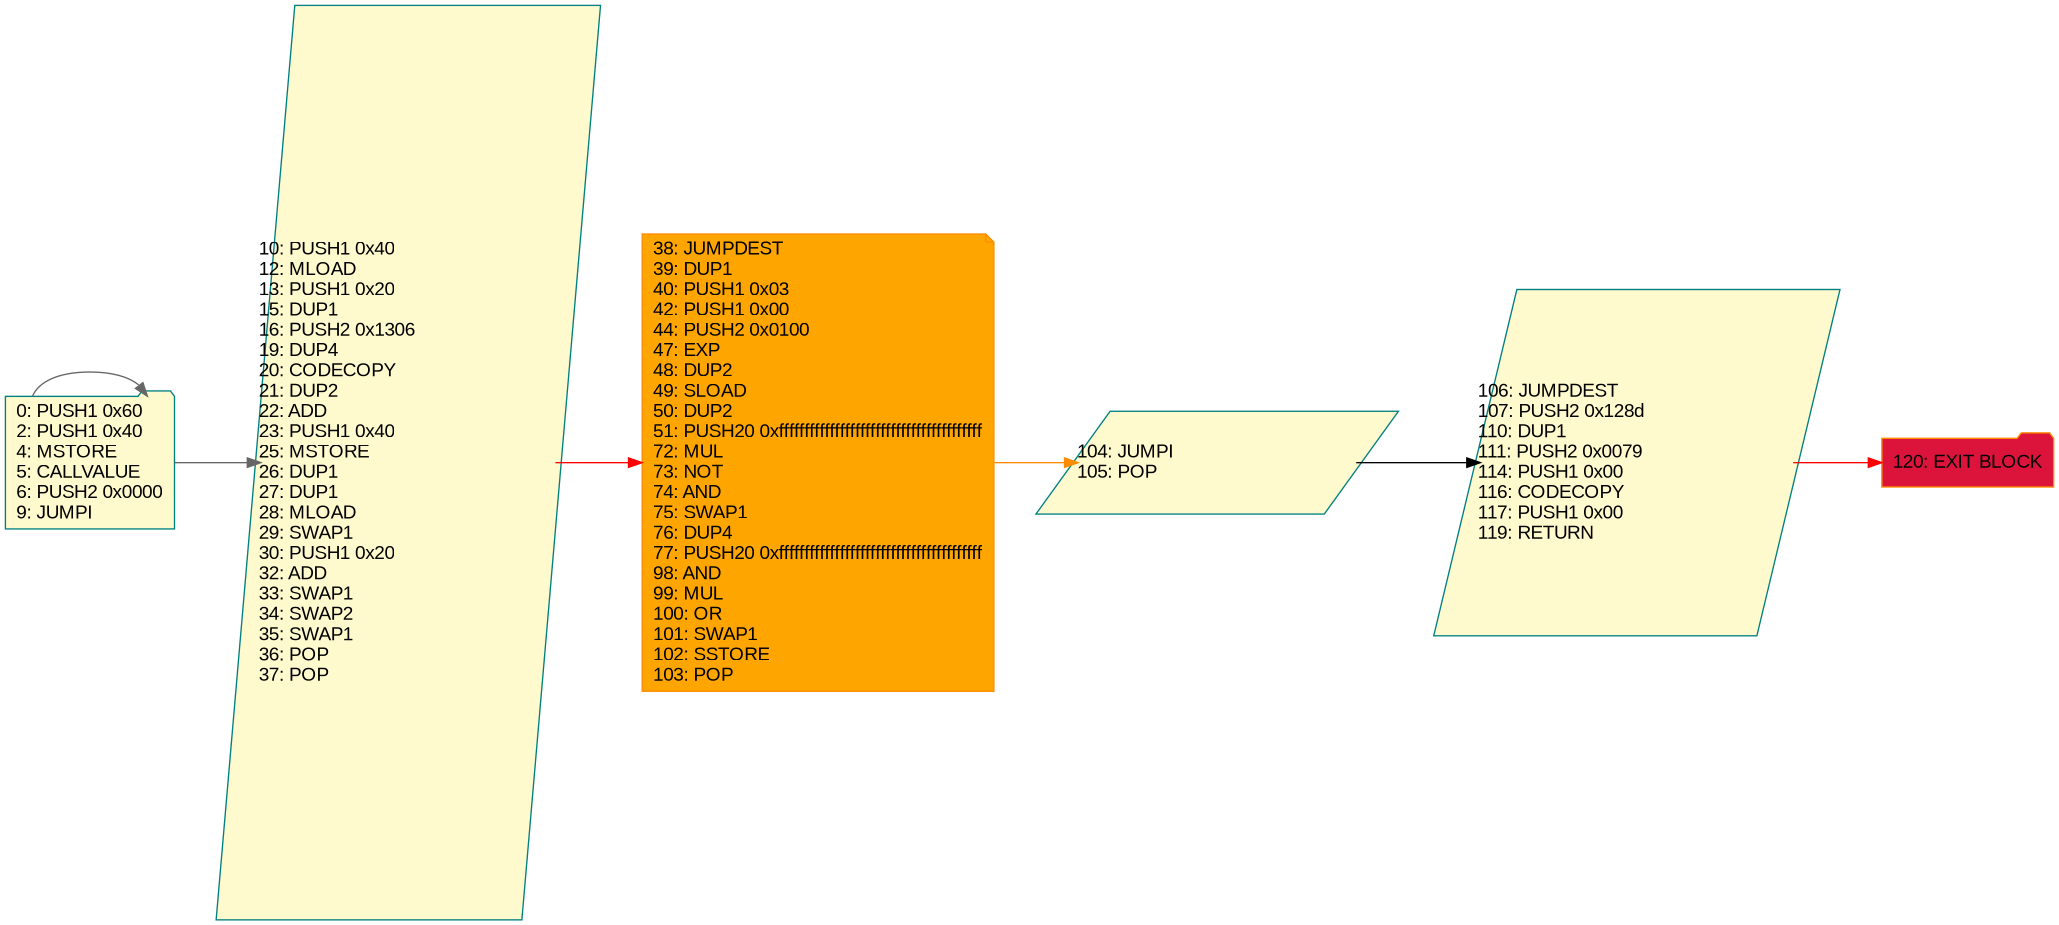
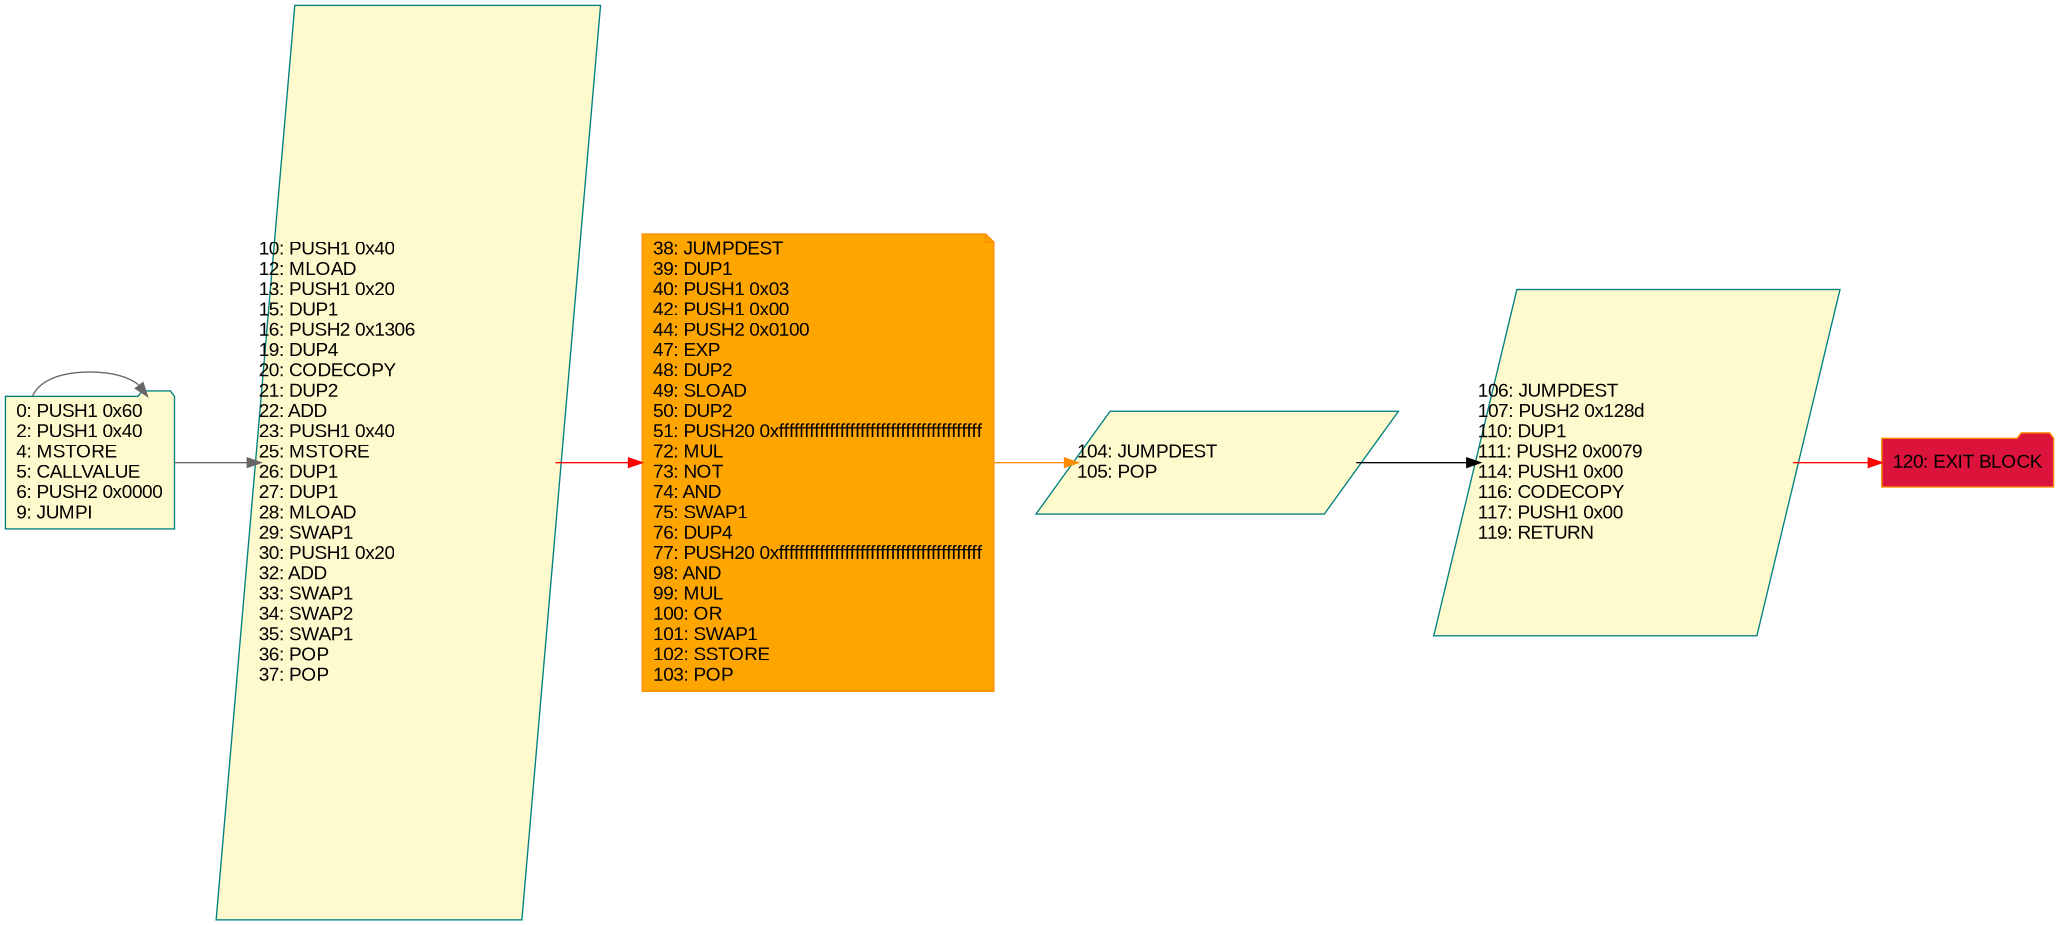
(1217, 463) -> (1217, 463)
